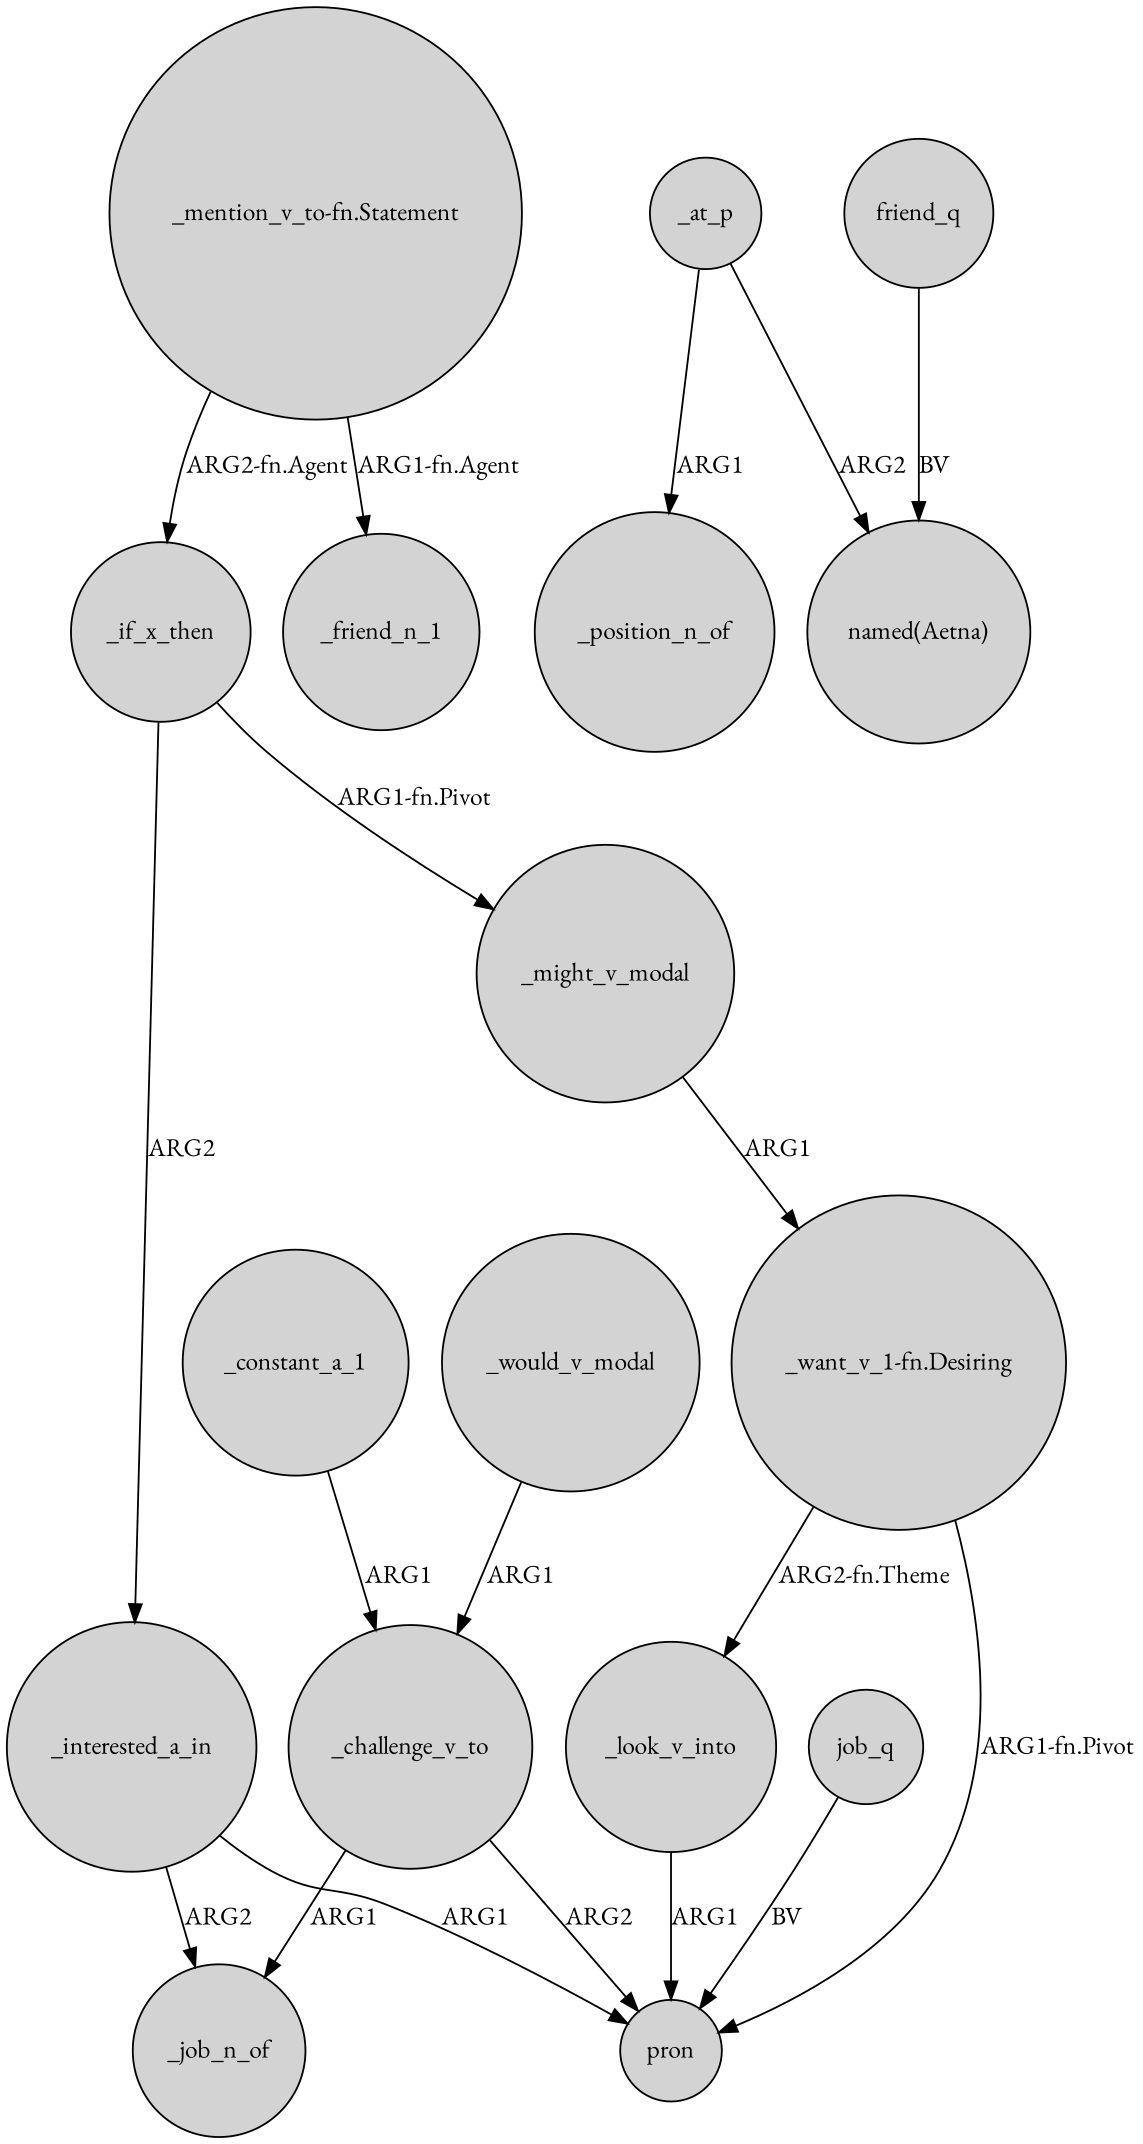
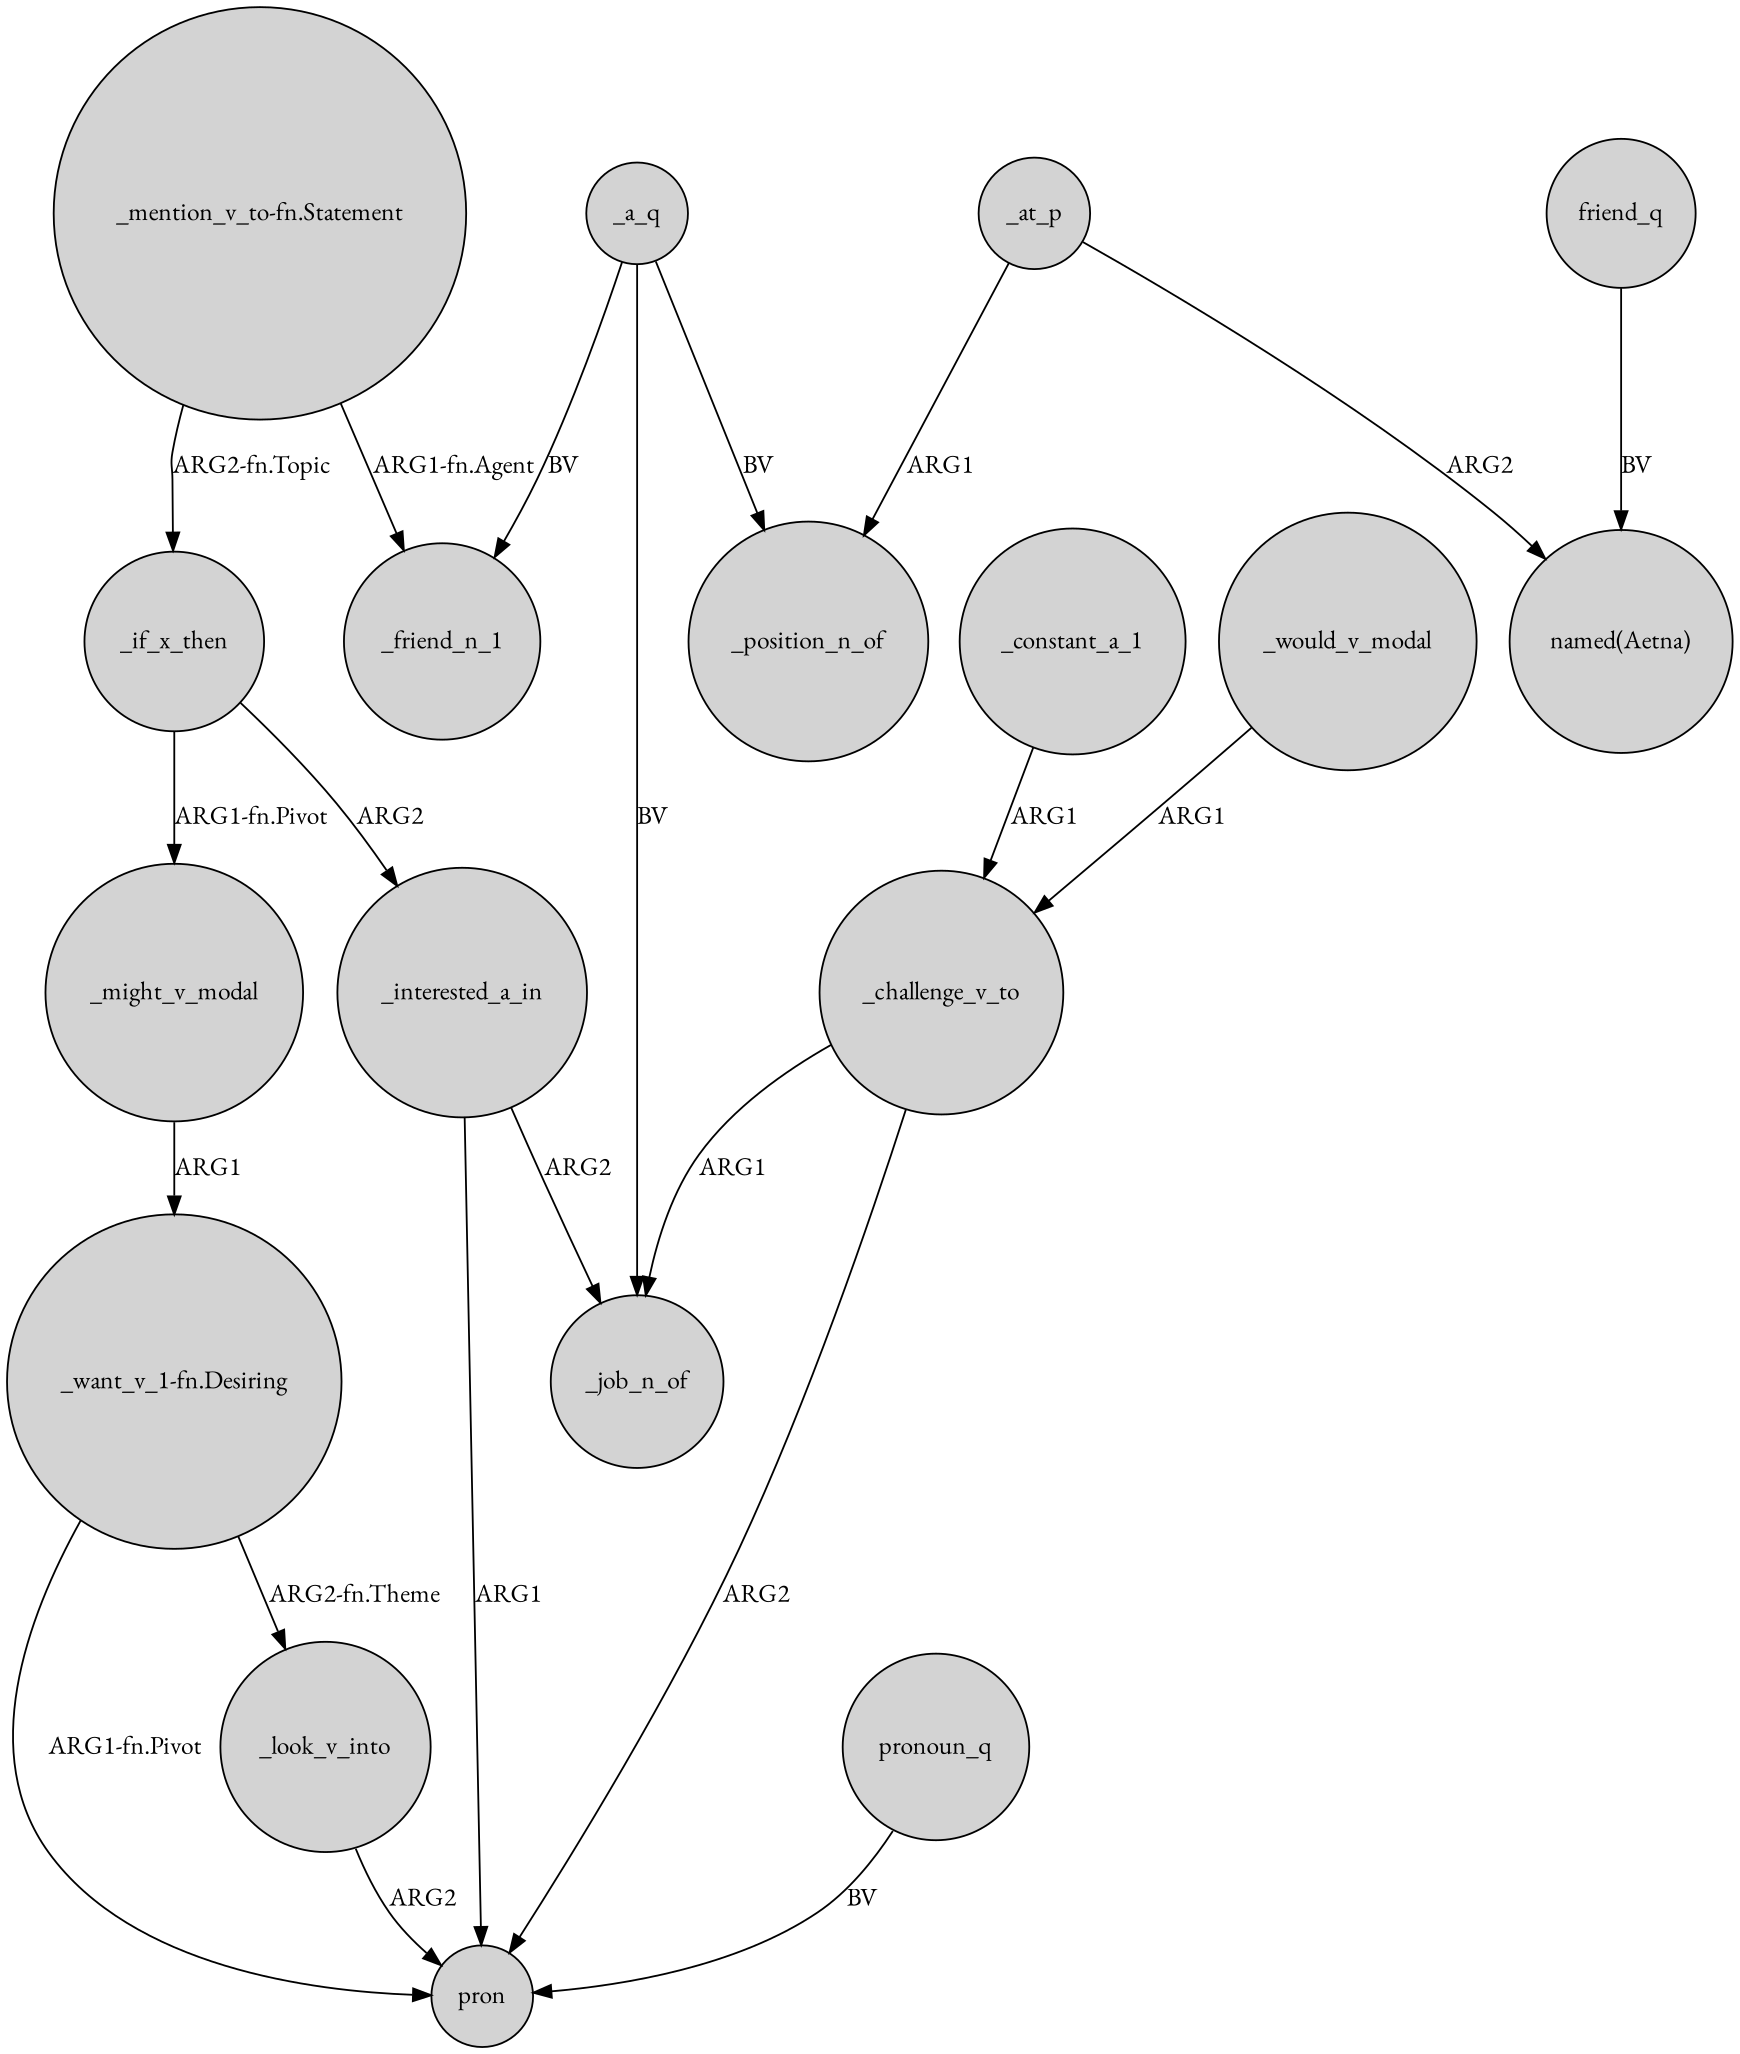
none -> (637, 213)
(267, 466) -> (253, 466)
(866, 1747) -> (936, 1747)
(705, 1918) -> (423, 1899)
